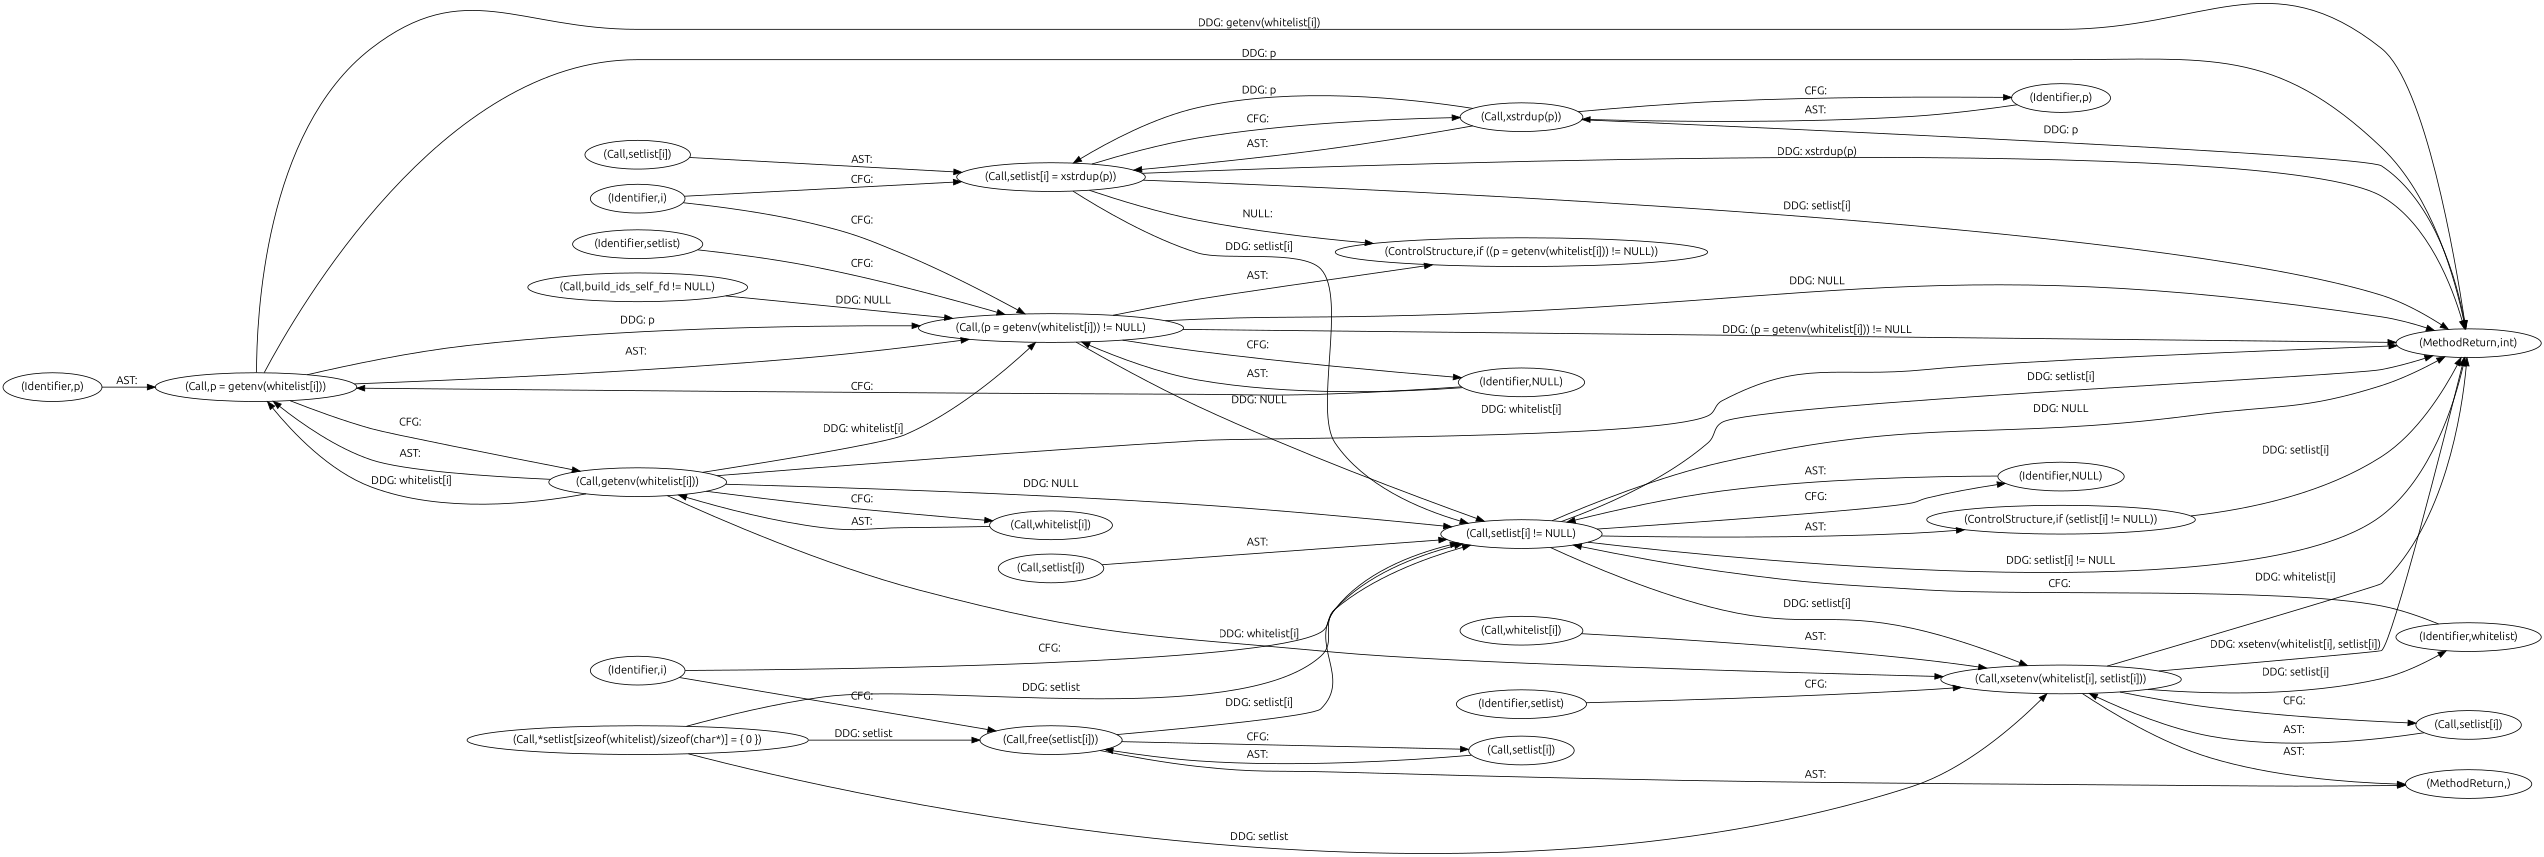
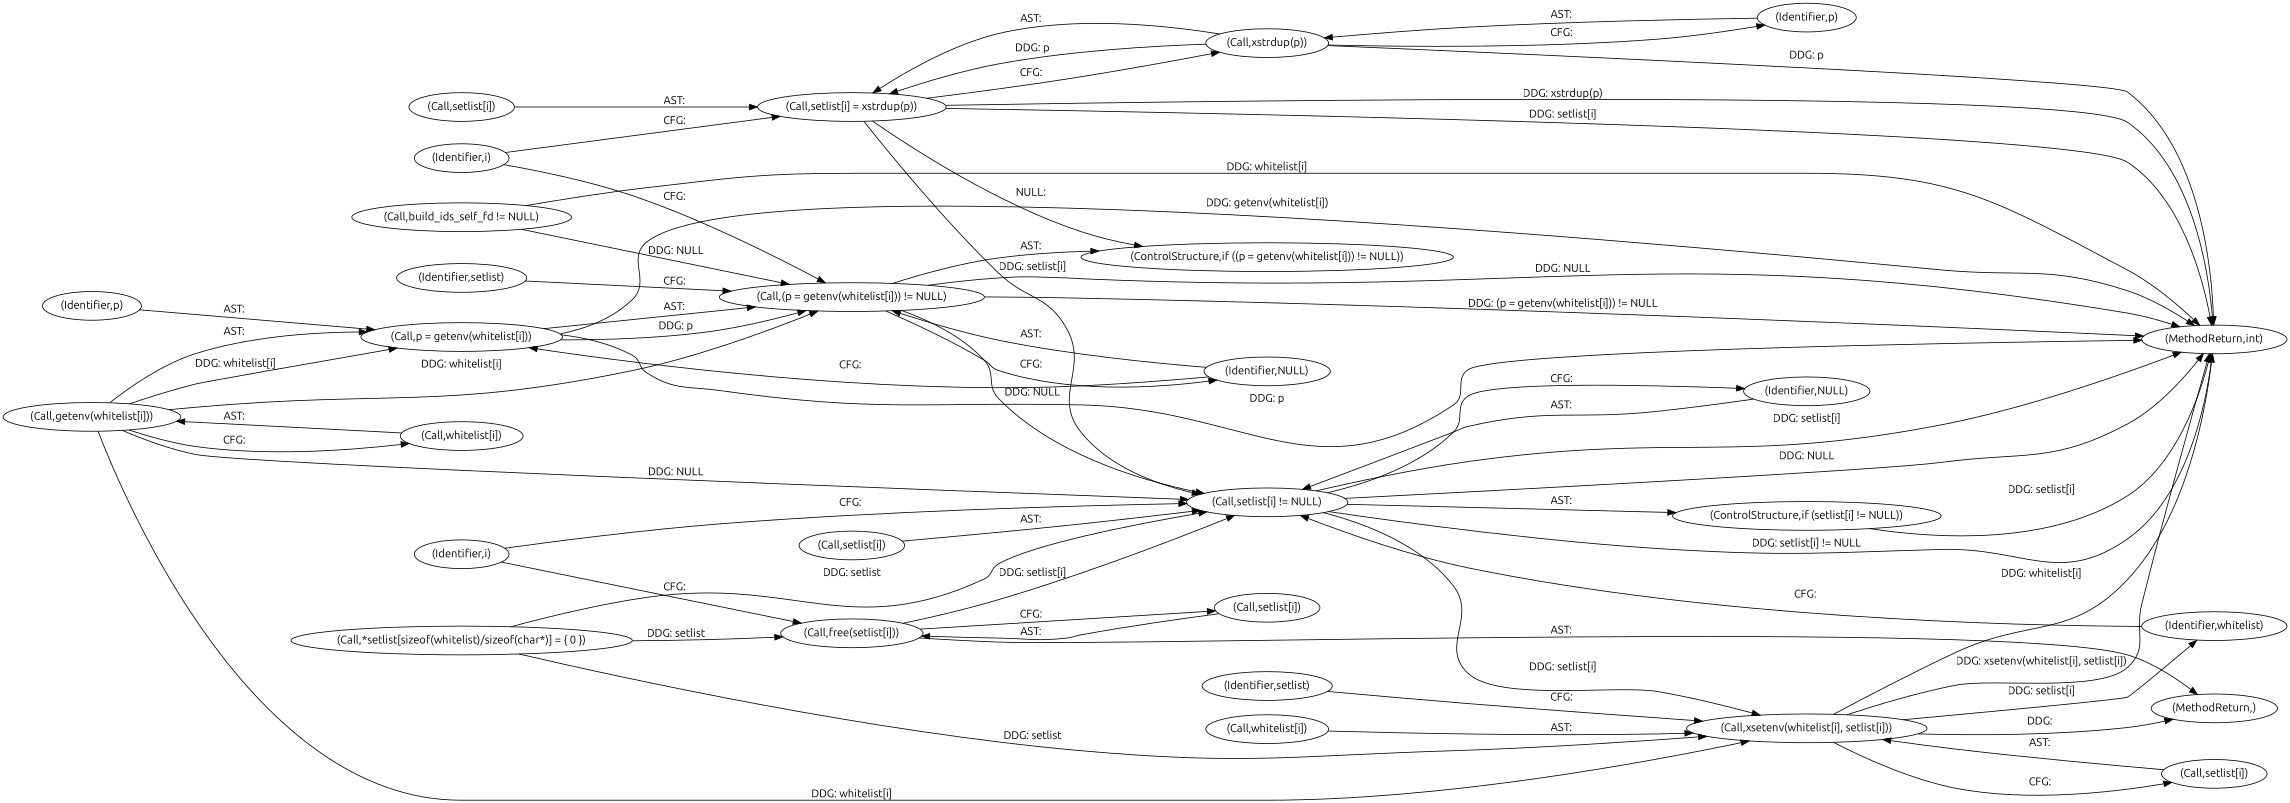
(1559, 432) -> (1377, 173)
(430, 441) -> none
(2296, 752) -> (2041, 722)
